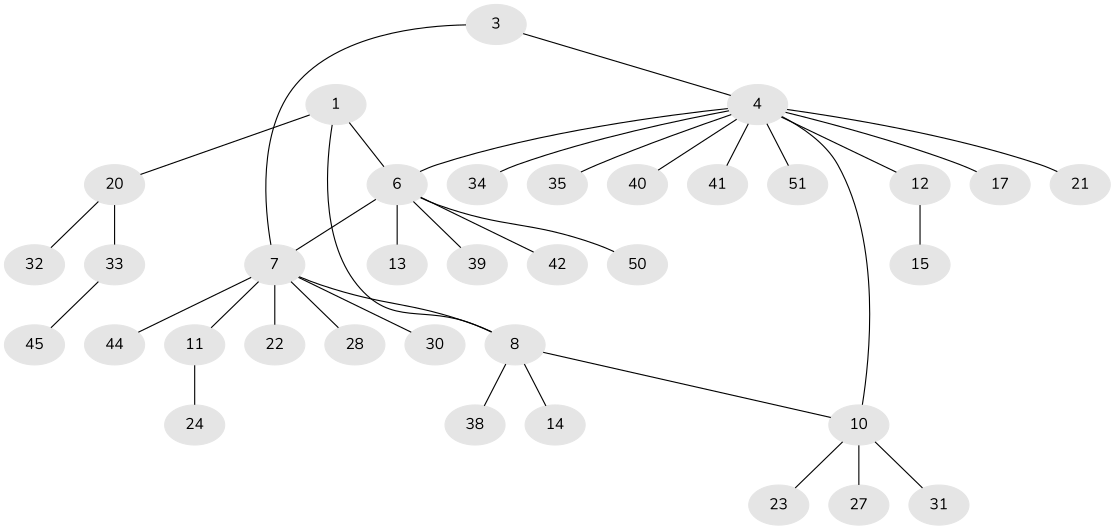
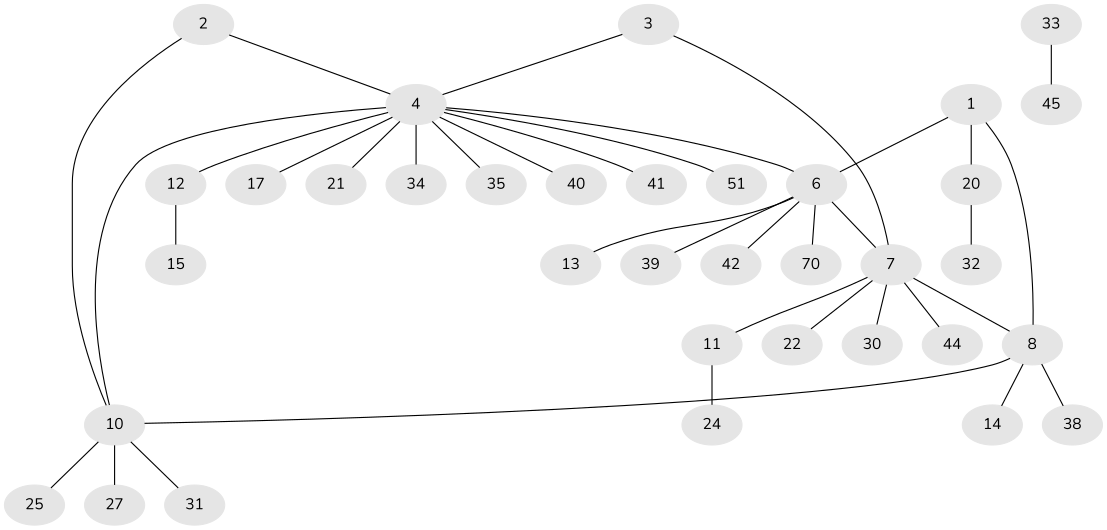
none -> (204, 24)
(115, 225) -> none
(637, 265) -> (811, 265)
(355, 345) -> none
(779, 505) -> (34, 505)
